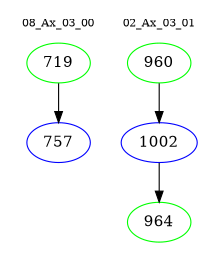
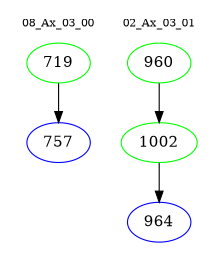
(159, 143) -> (159, 143)
(159, 222) -> (159, 222)
